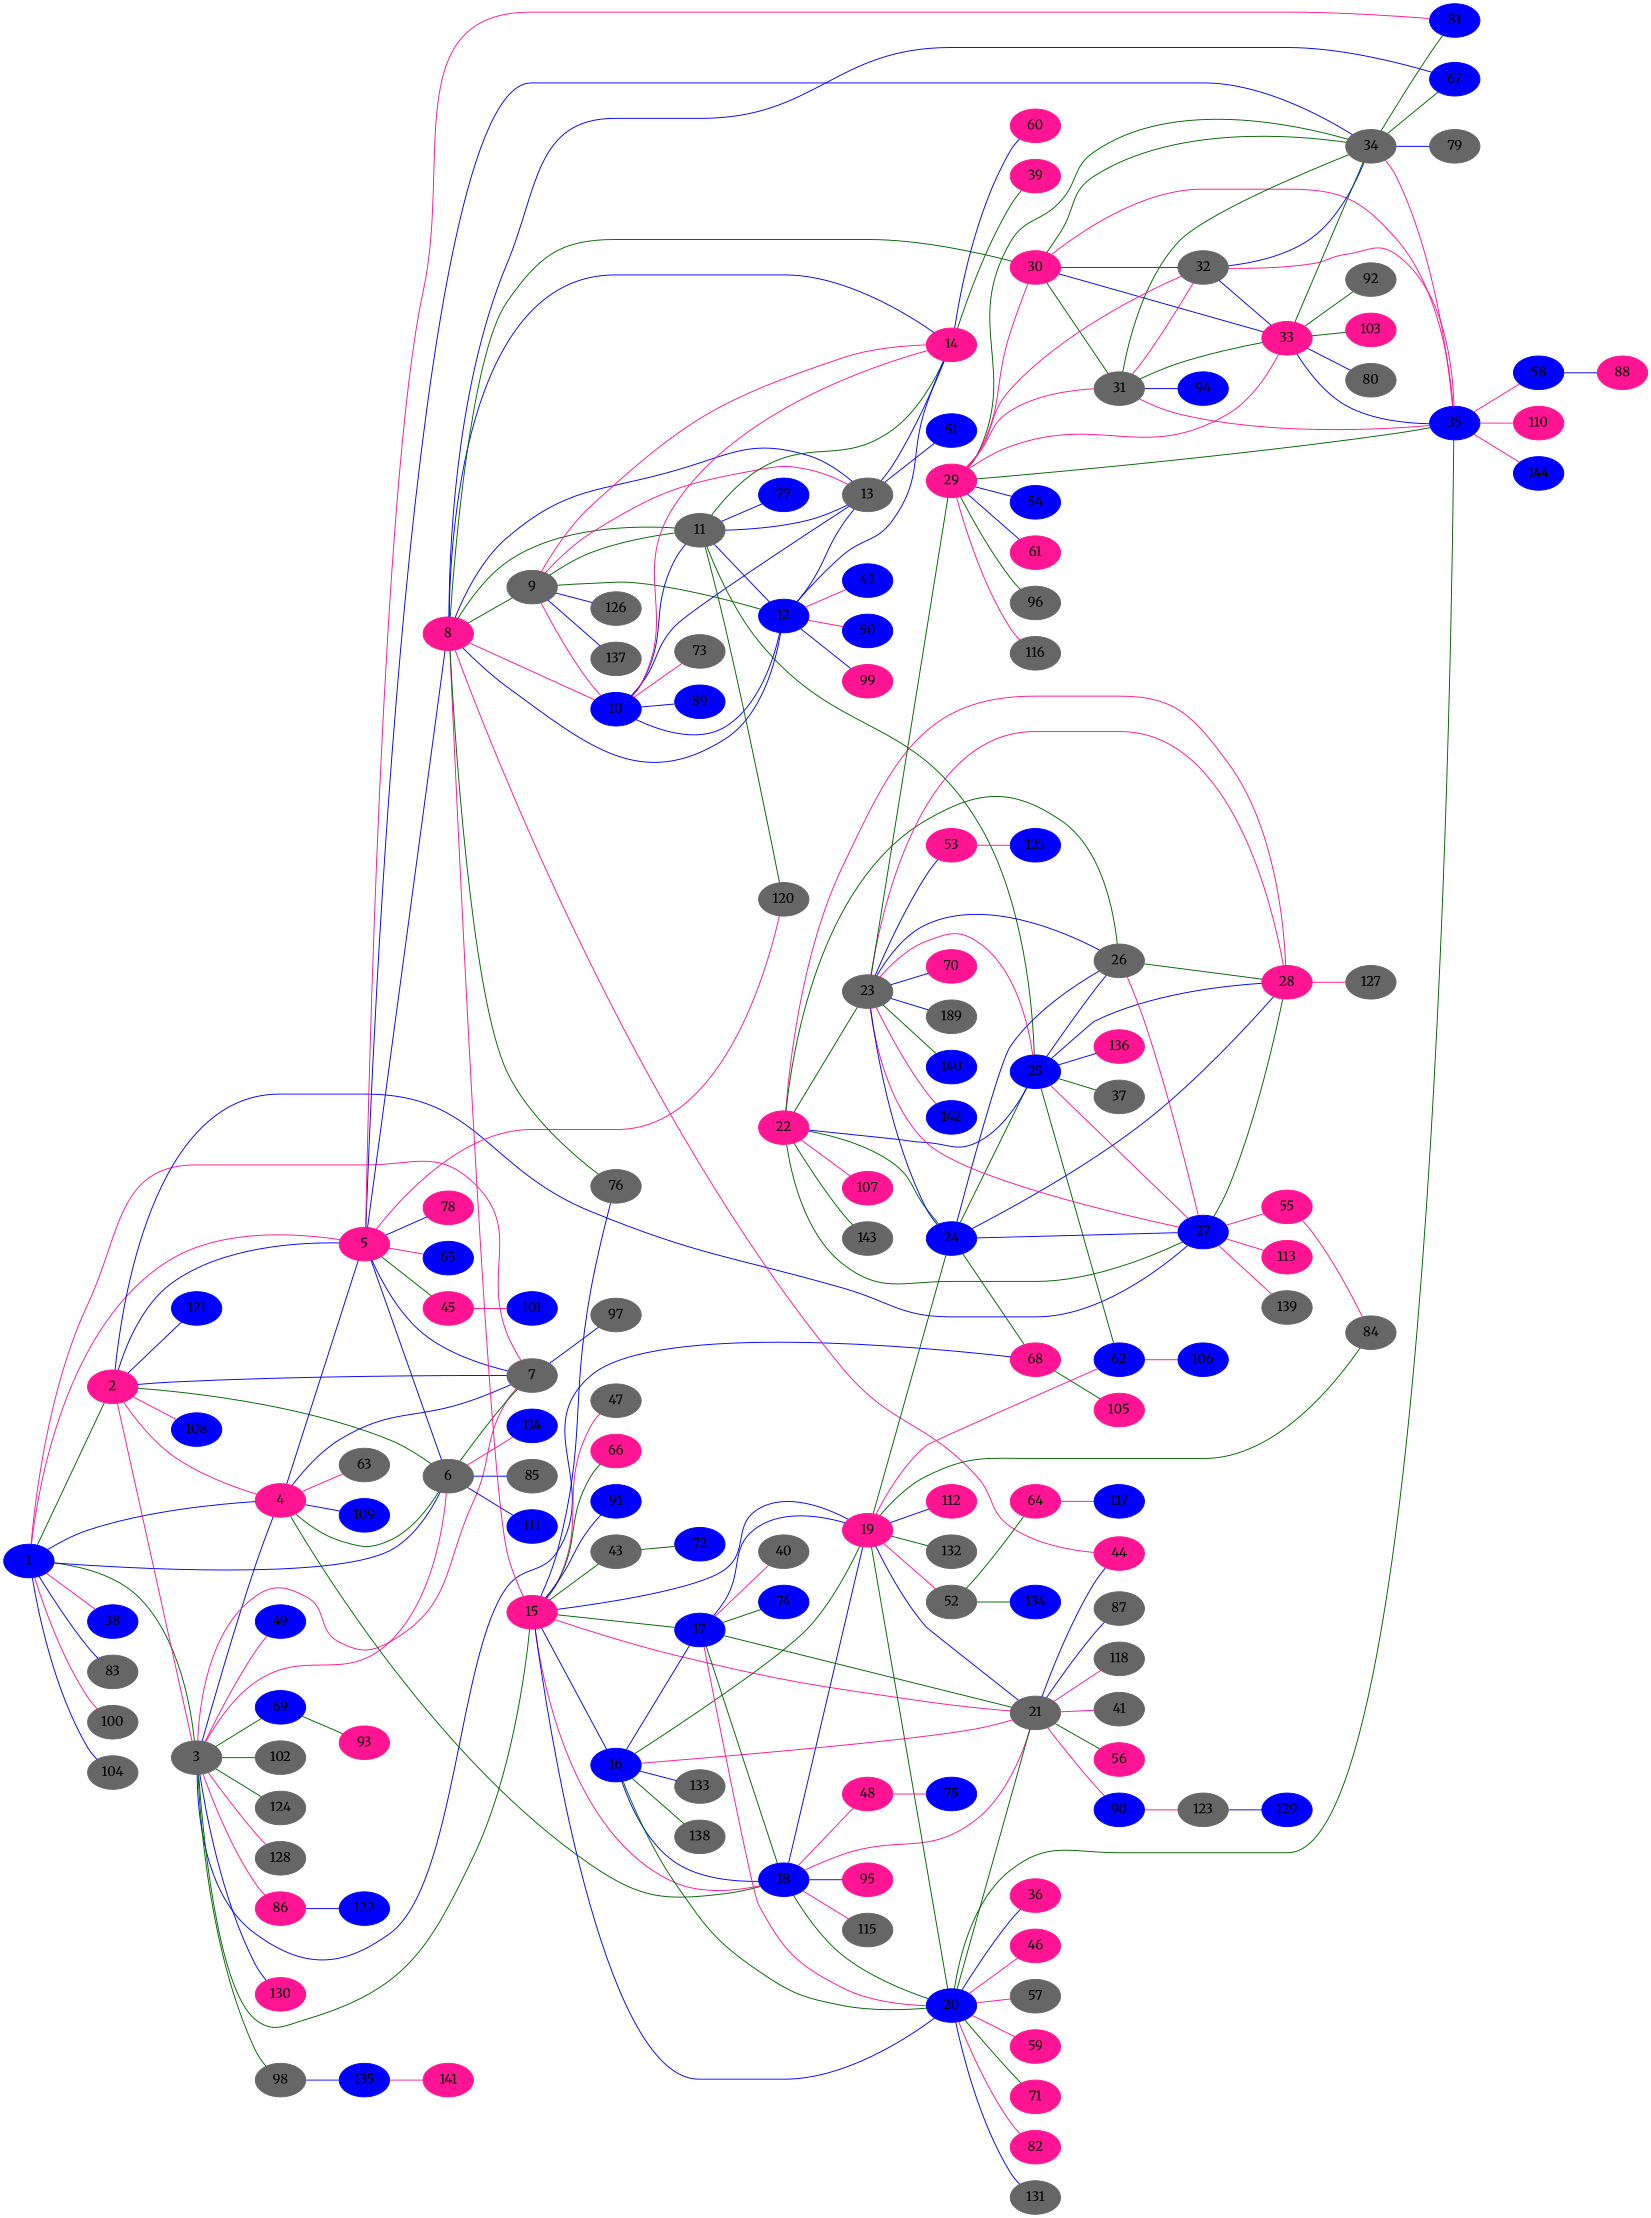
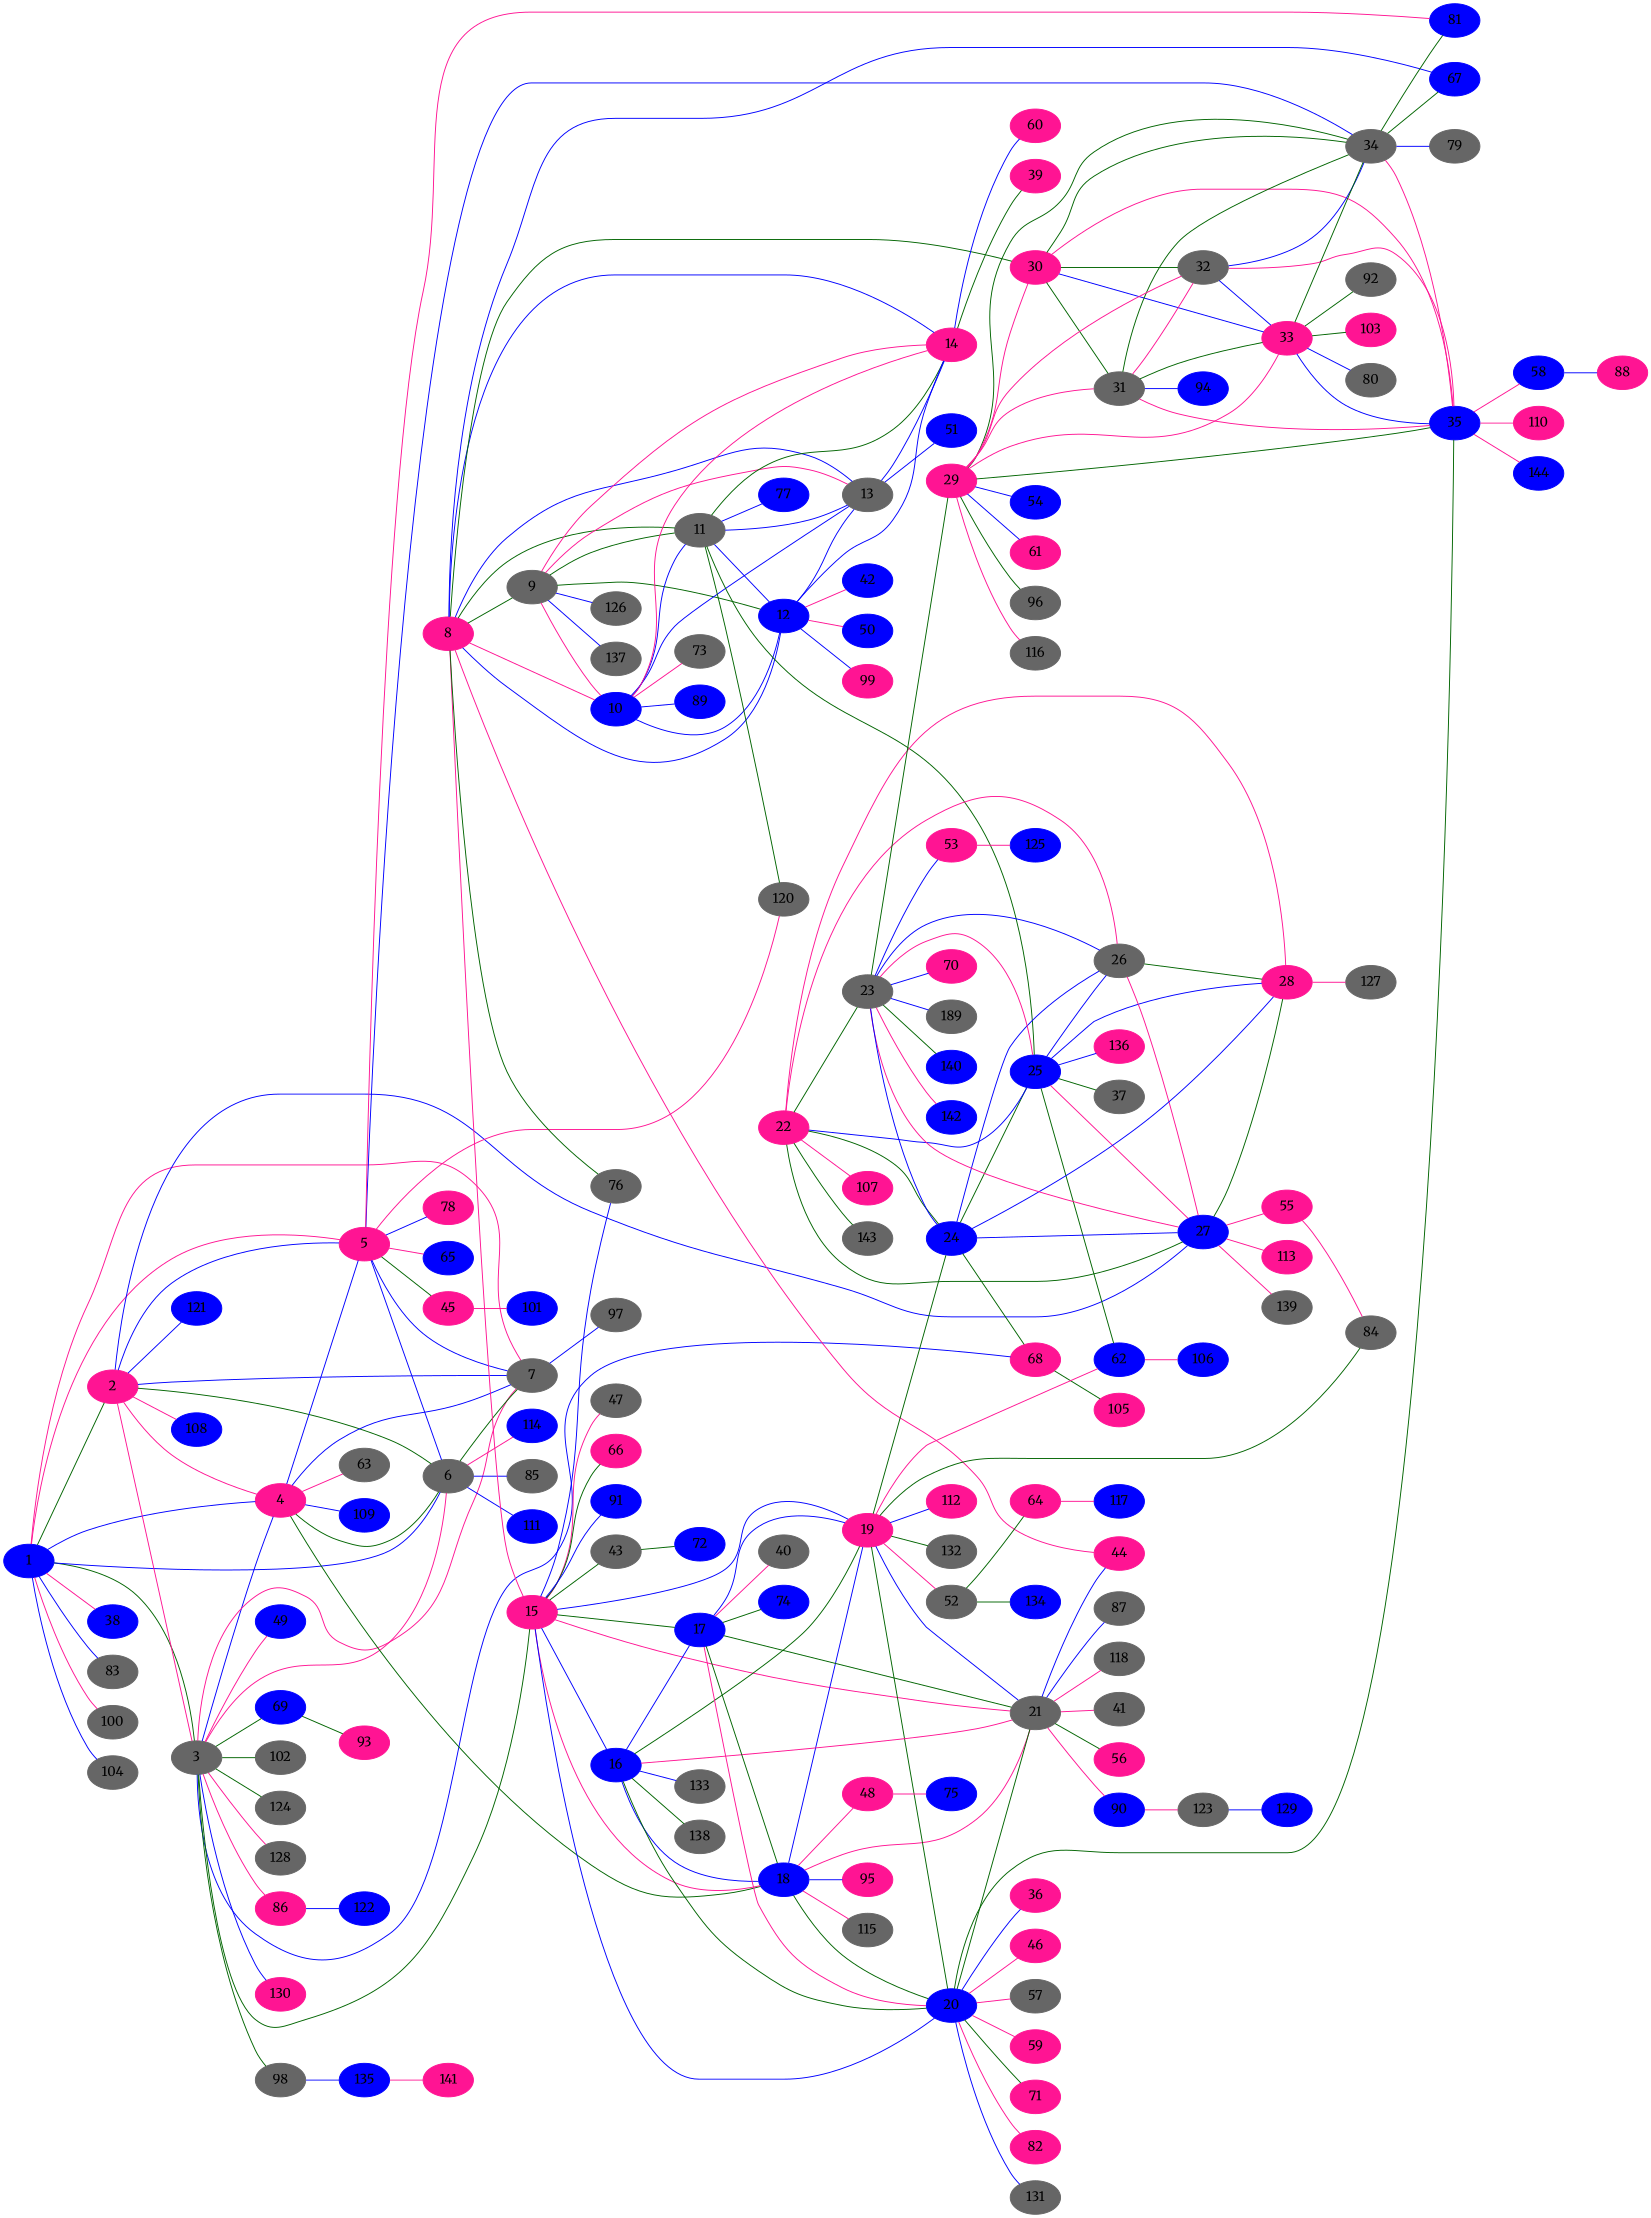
(1073, 732) -> none
(884, 855) -> (907, 835)
(406, 939) -> none
